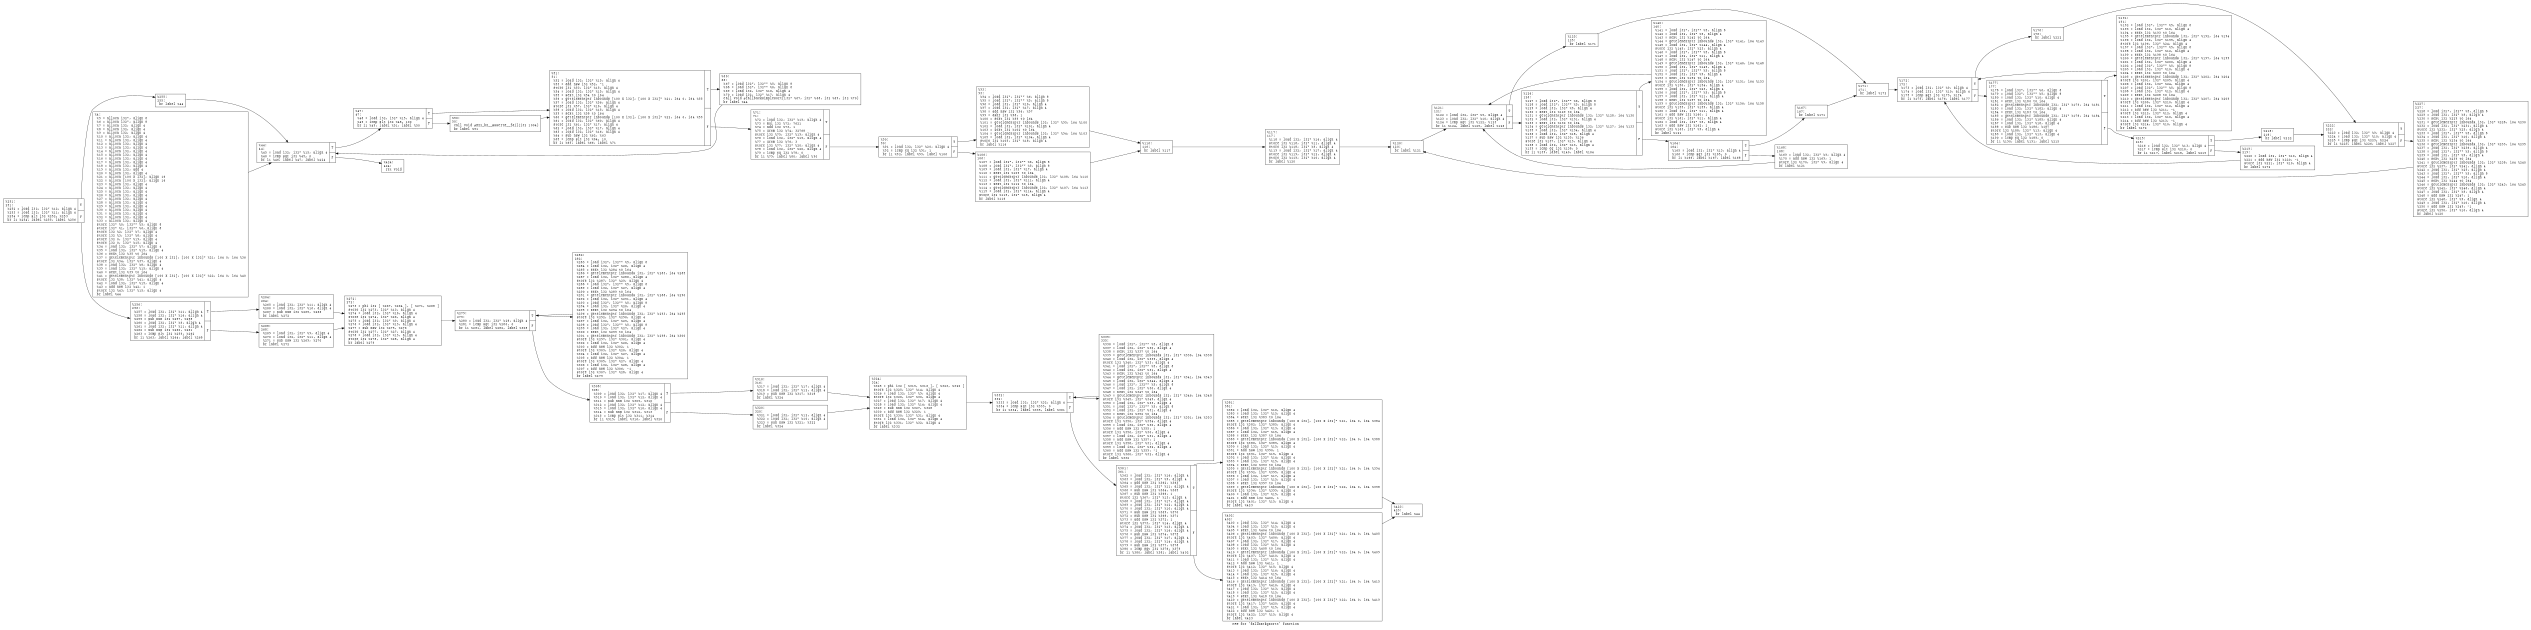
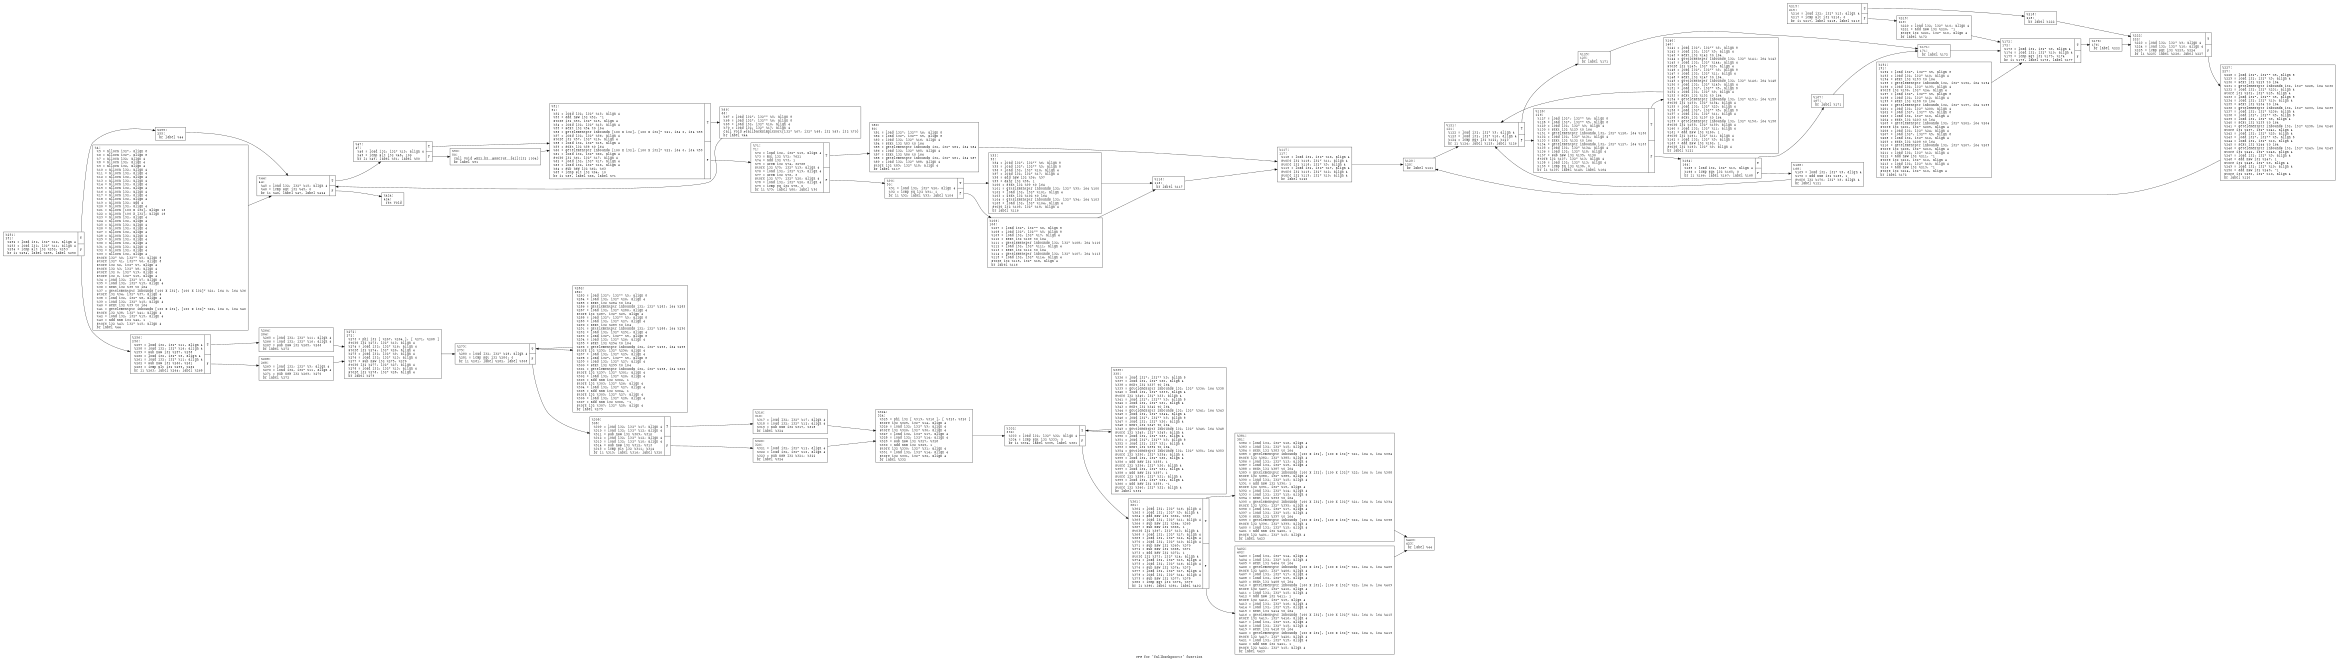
(2047, 112) -> none
none -> (924, 147)
